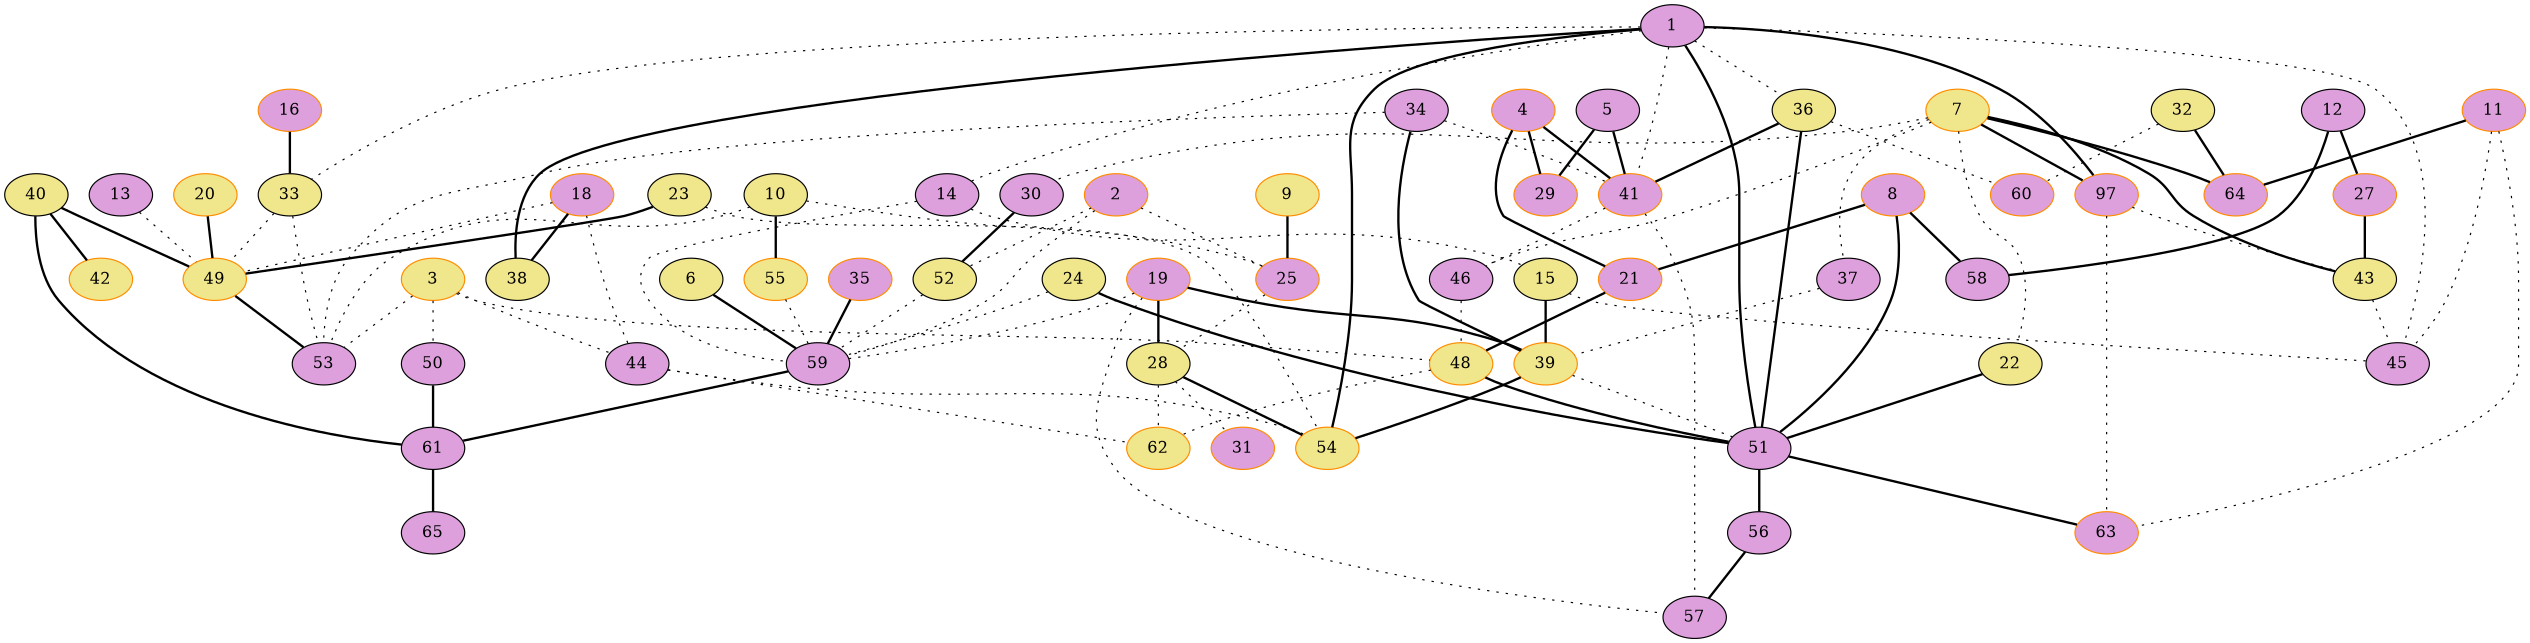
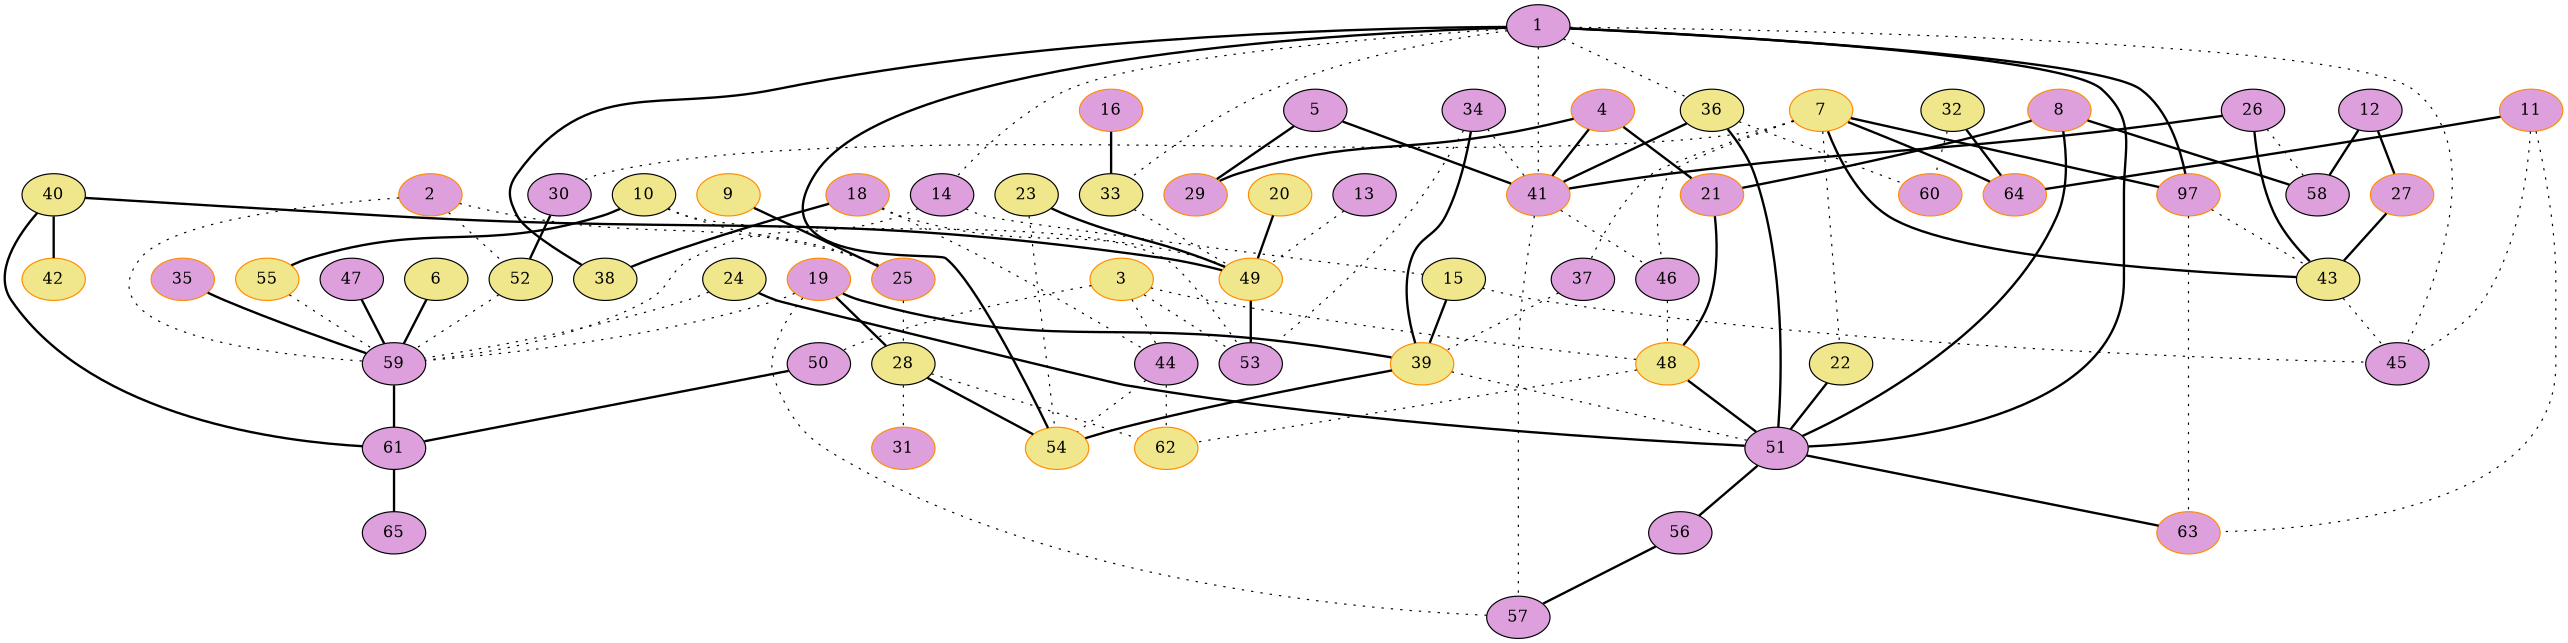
none -> (2253, 110)
none -> (352, 279)
(303, 280) -> none
